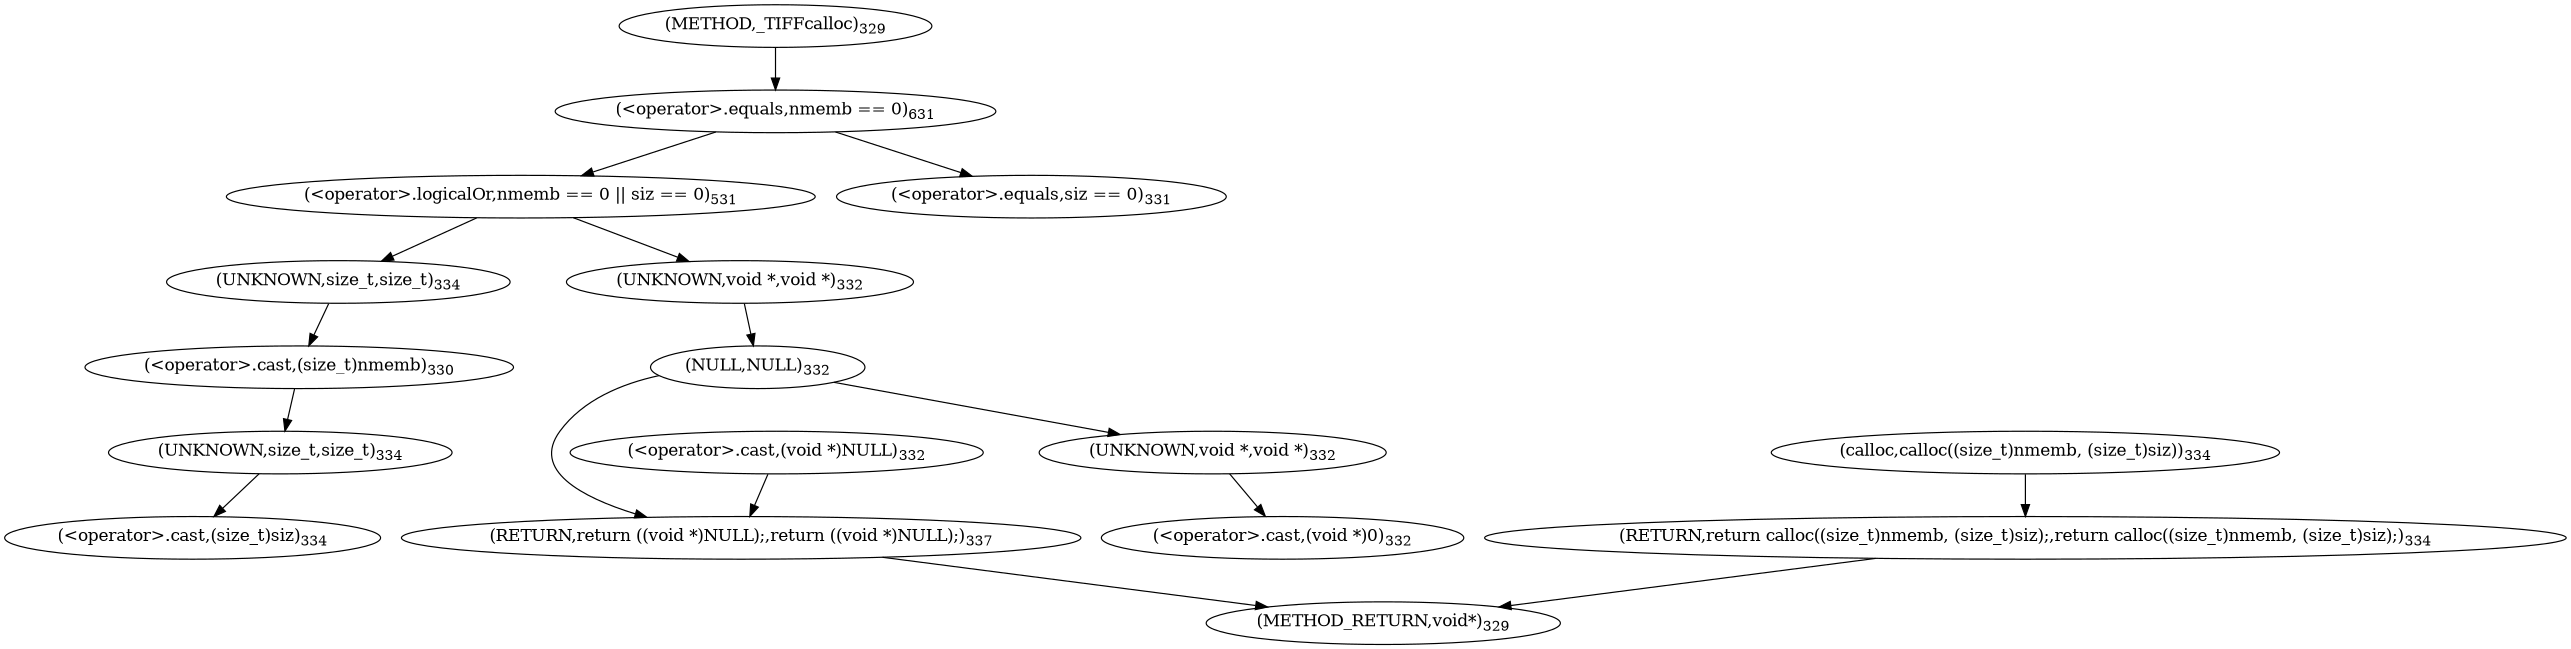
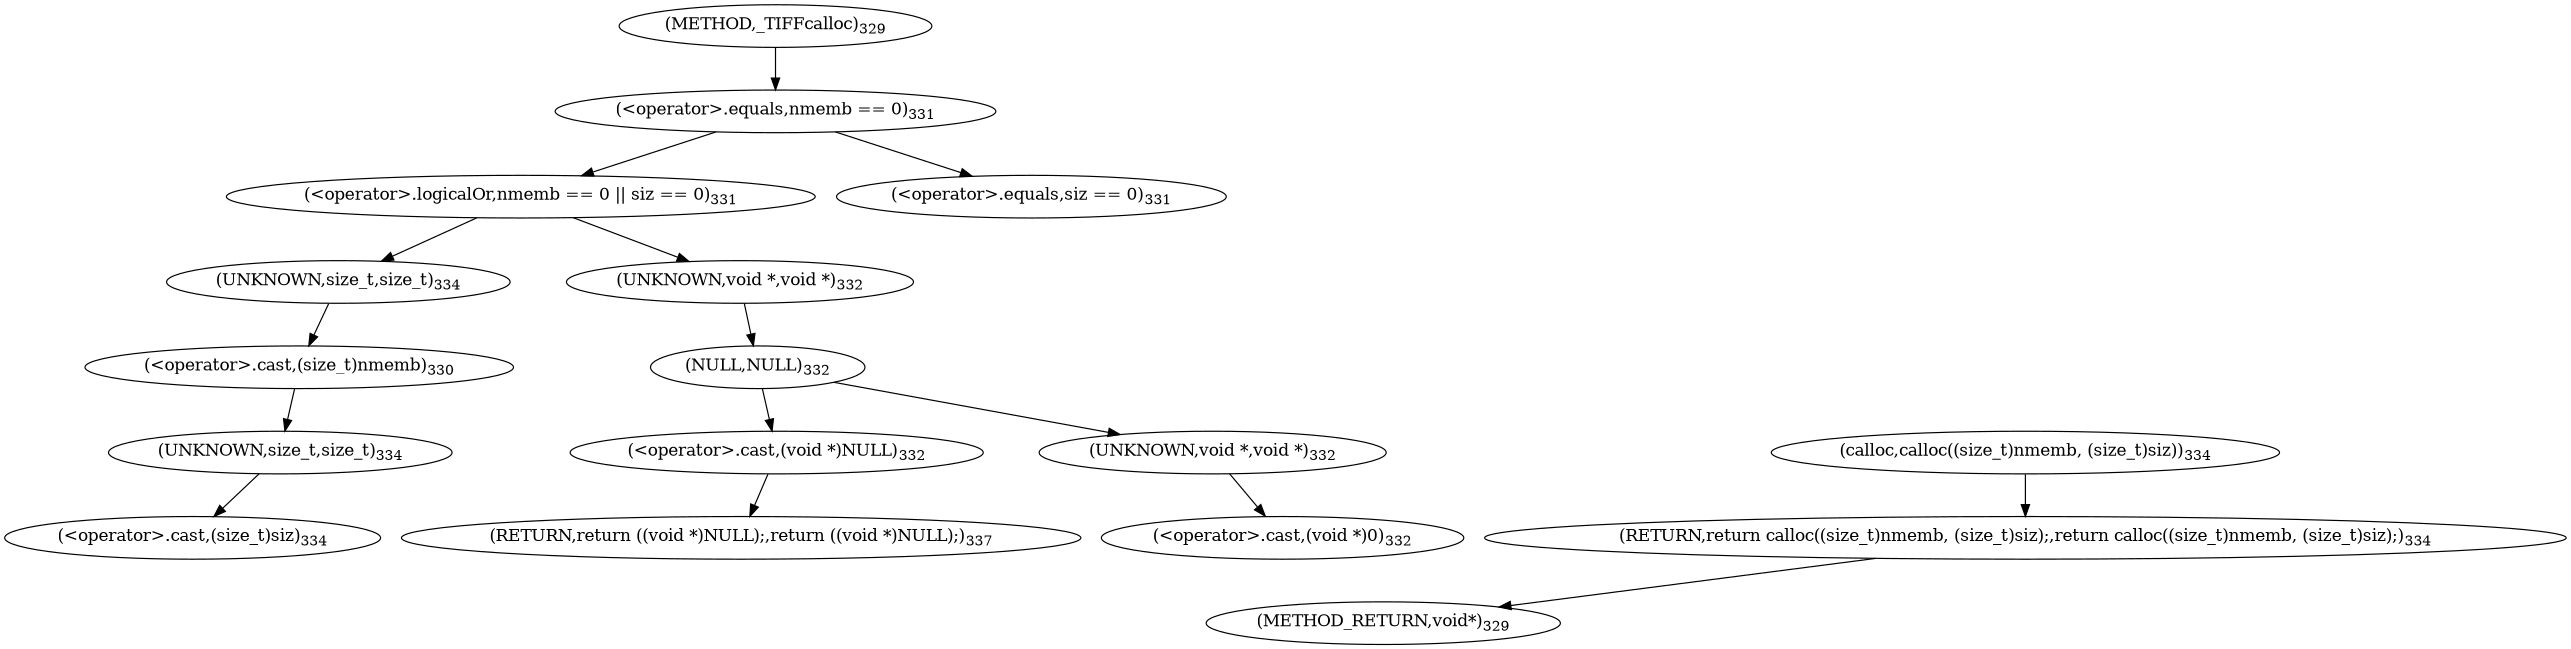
(922, 110) -> (922, 110)
(724, 195) -> (724, 195)
(556, 439) -> (766, 404)
(1069, 581) -> none
